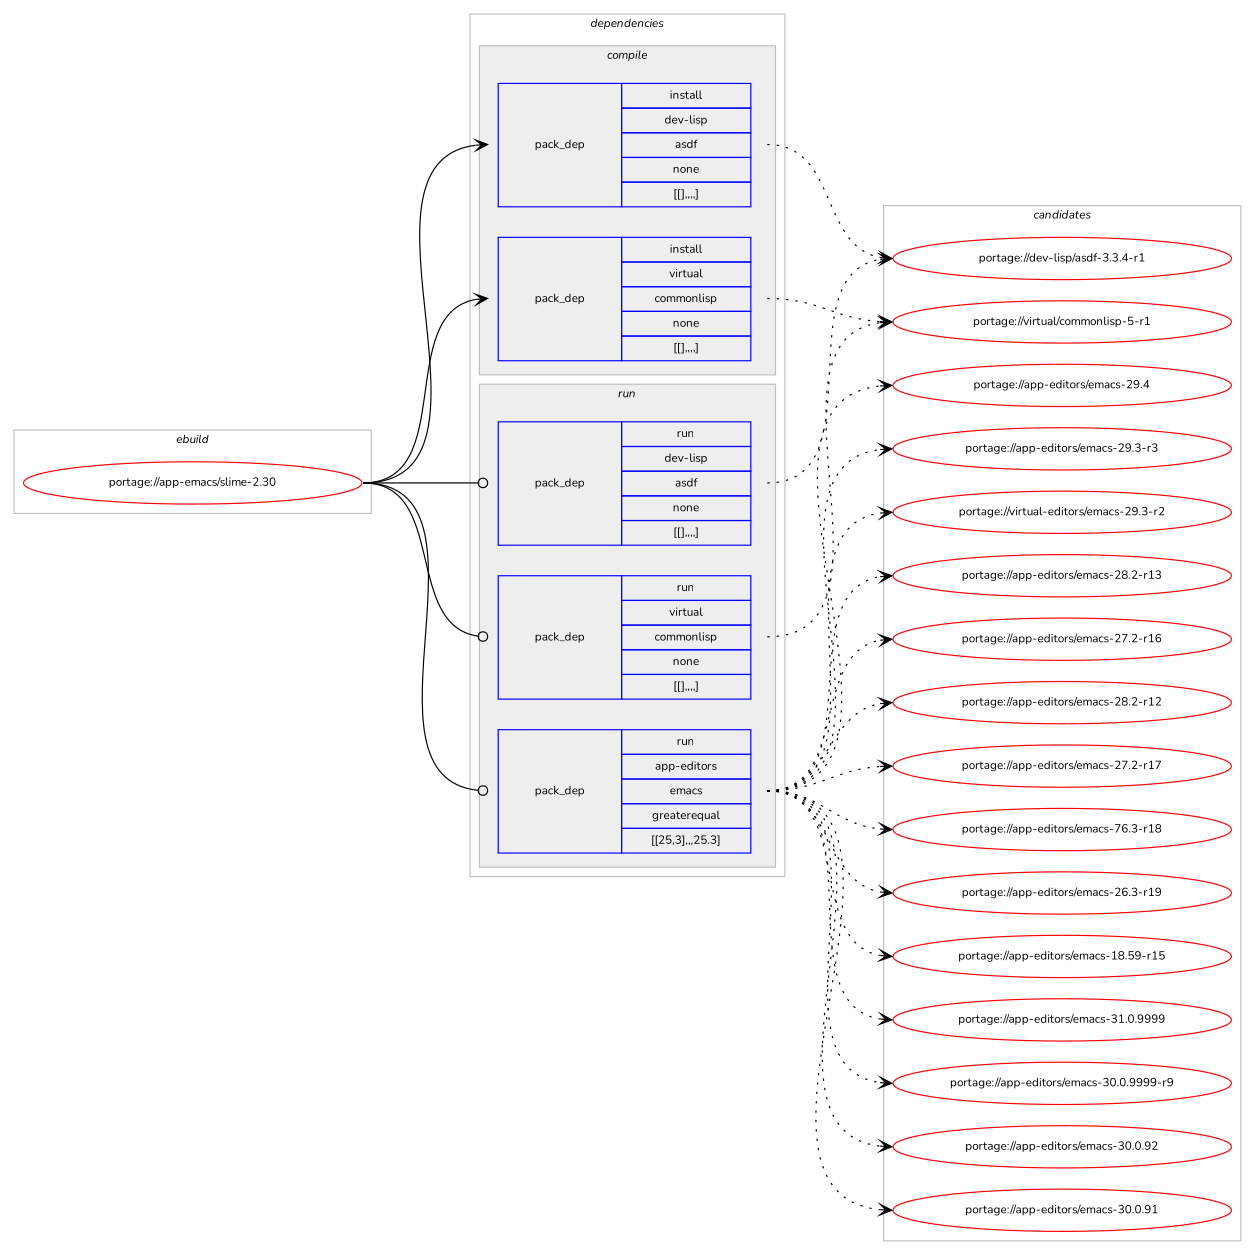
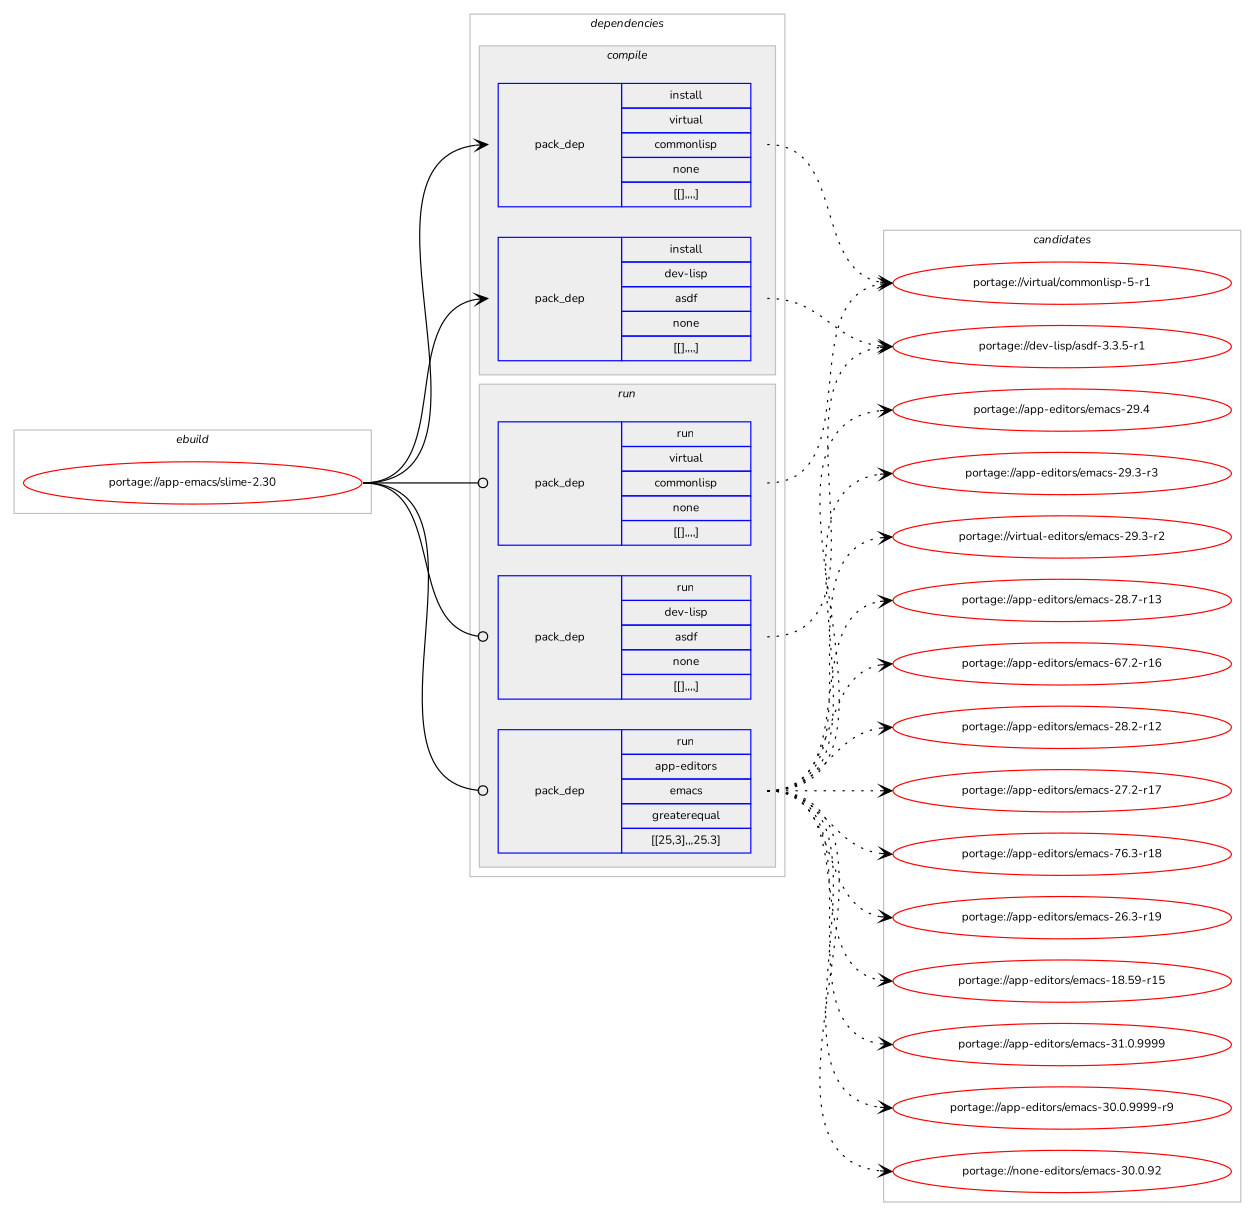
(1062, 258) -> (1062, 347)
(1062, 576) -> (1062, 600)
(1062, 639) -> (1062, 664)
(1062, 1147) -> (1062, 1171)
(1062, 1210) -> none
